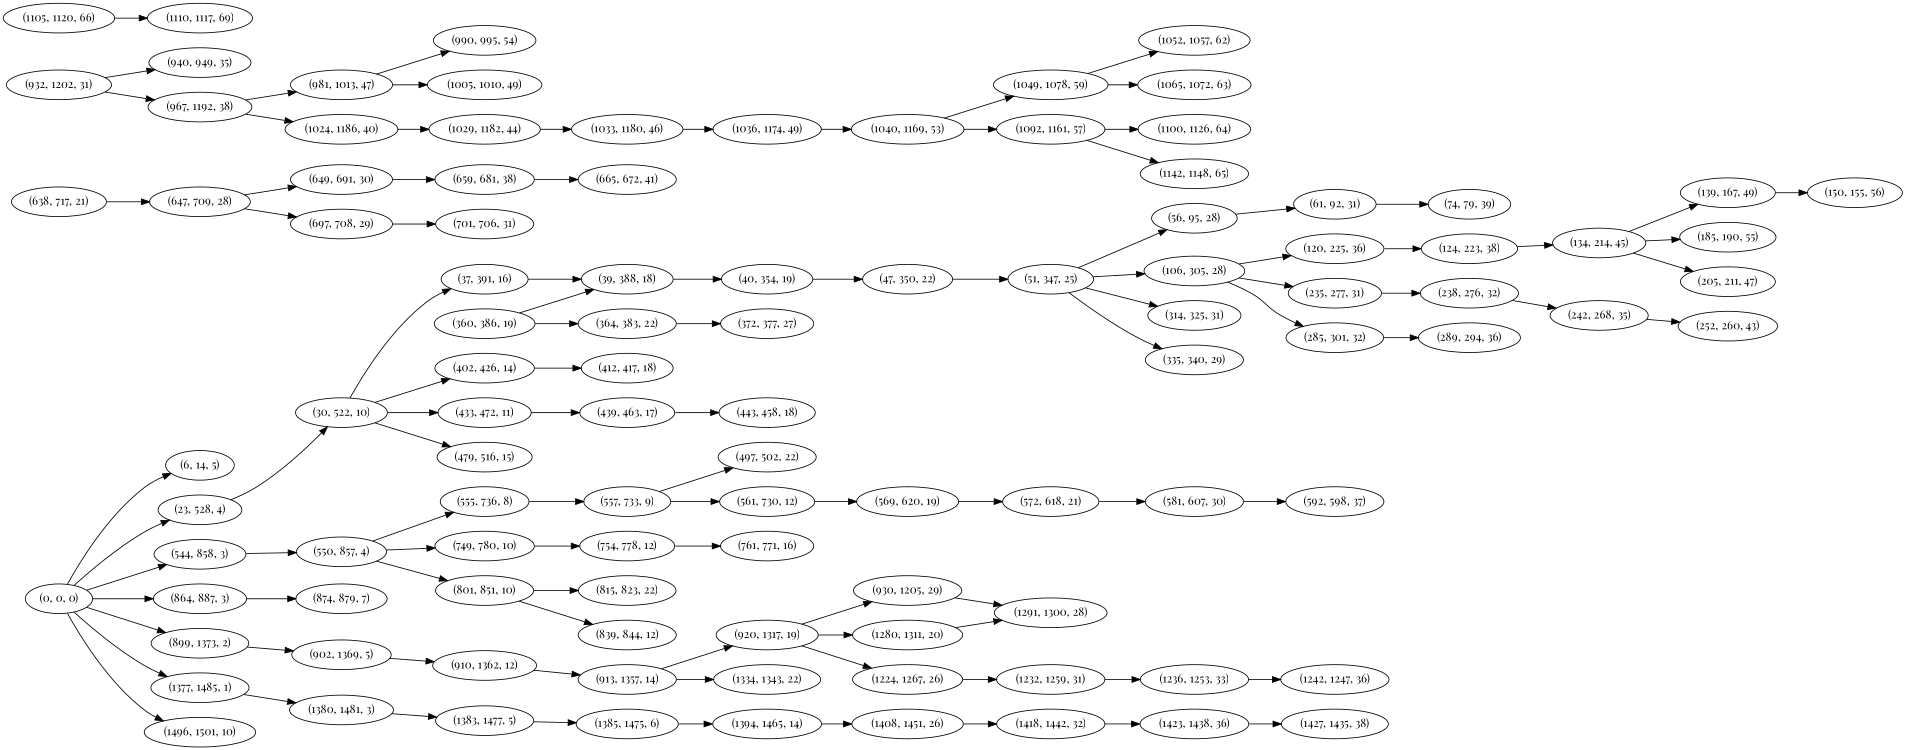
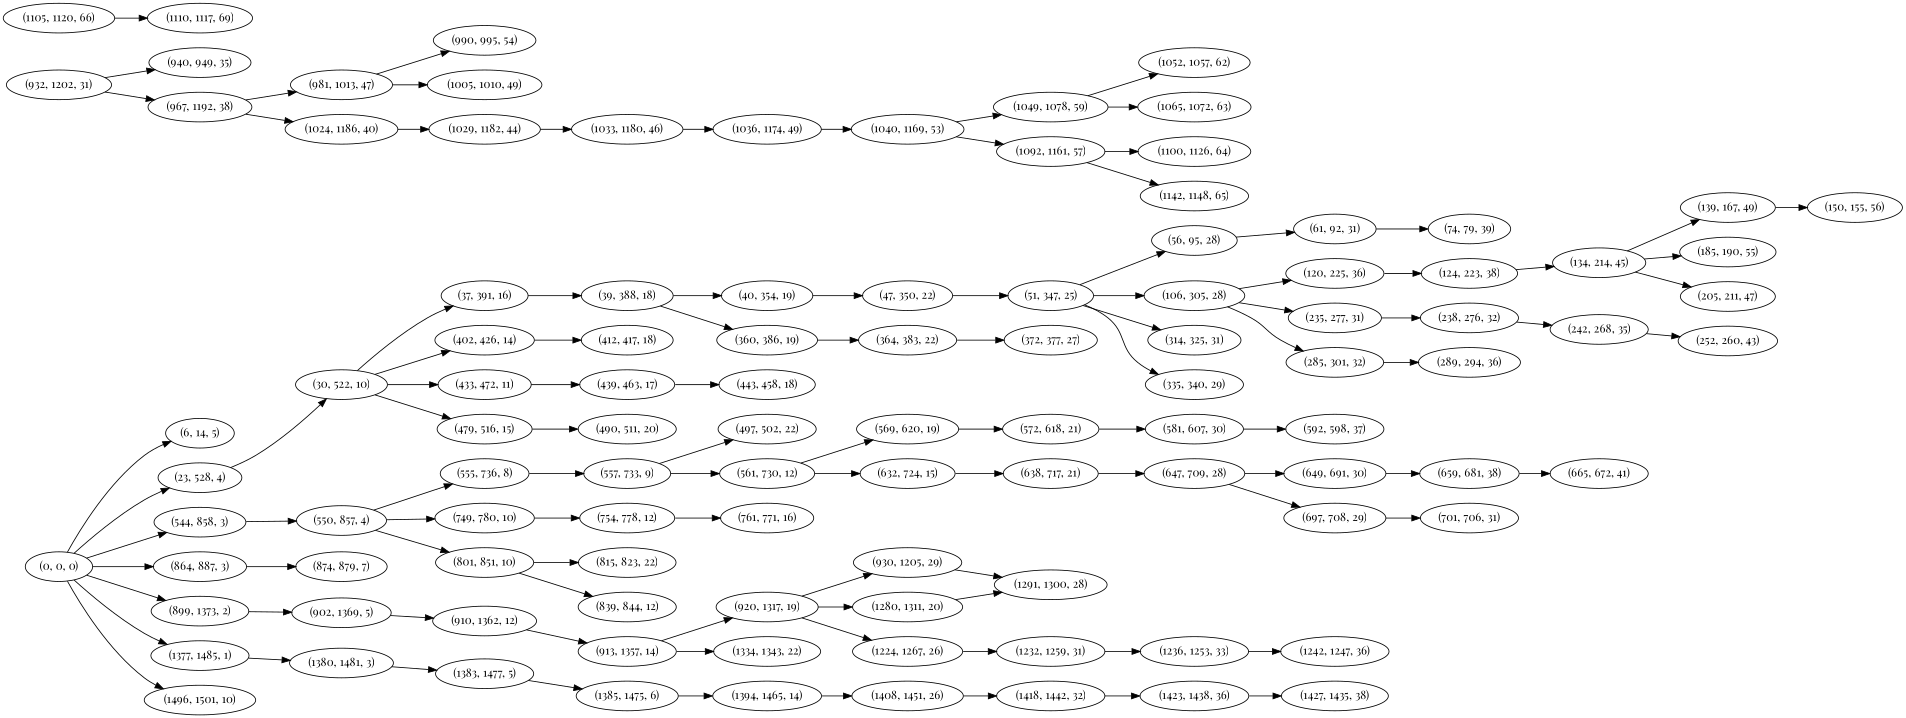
(553, 302) -> (693, 316)
none -> (627, 429)
none -> (908, 474)
